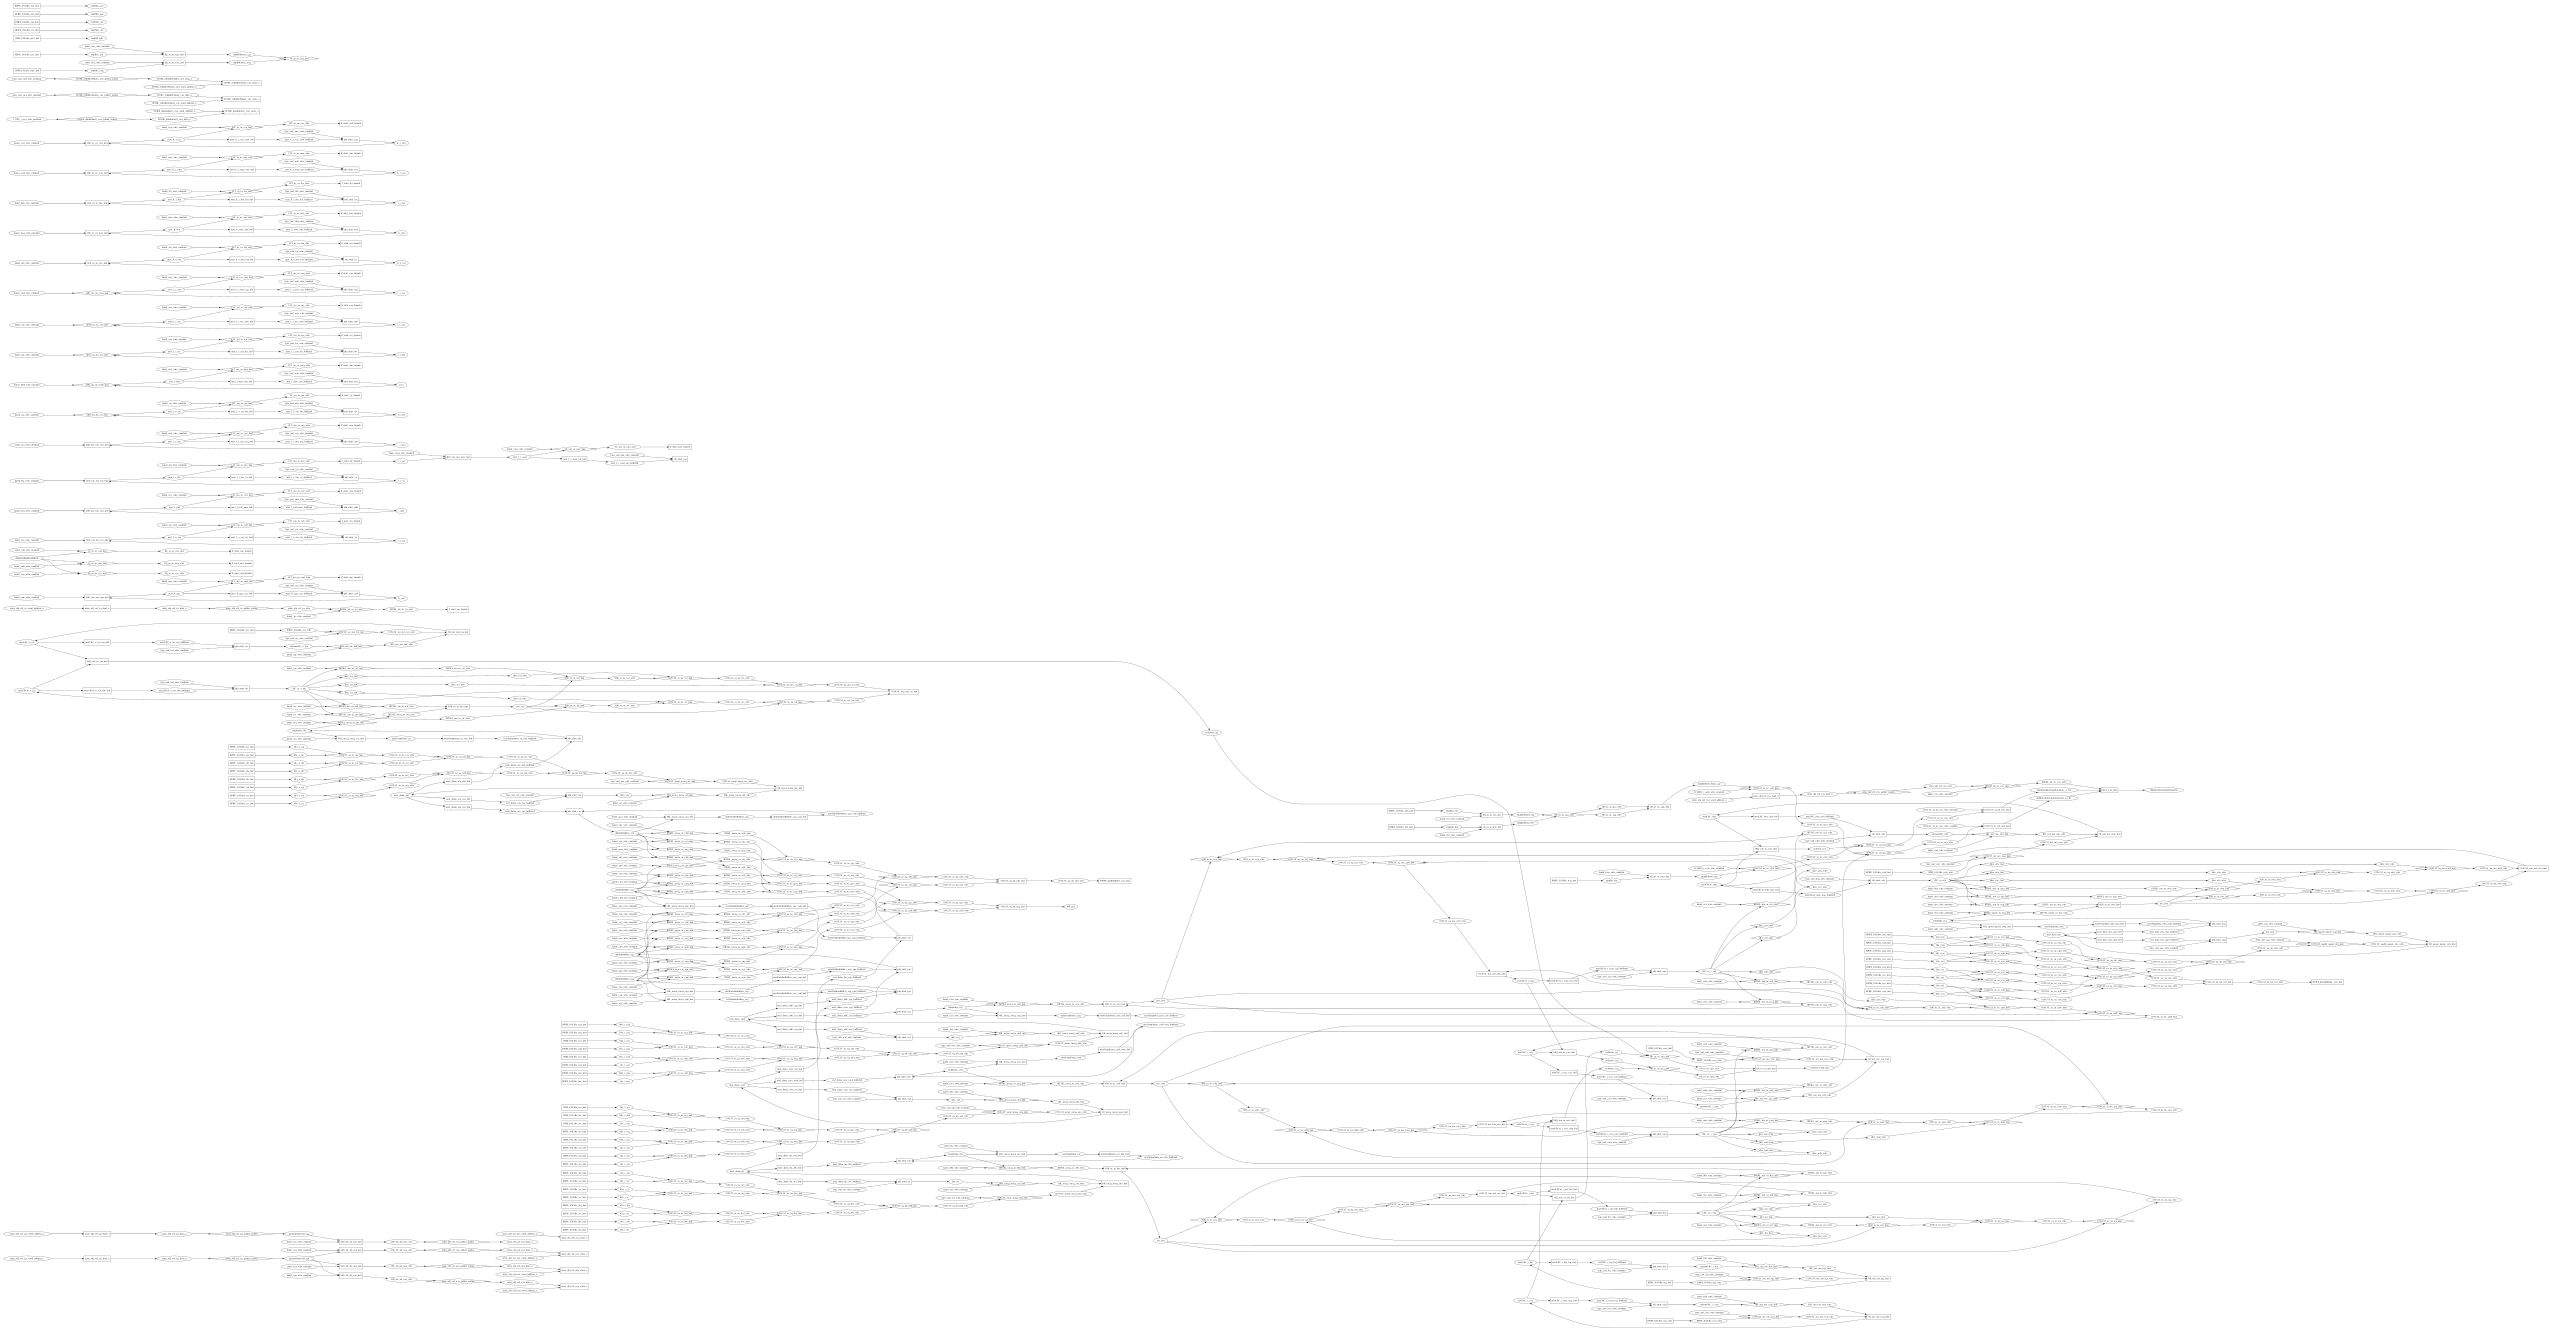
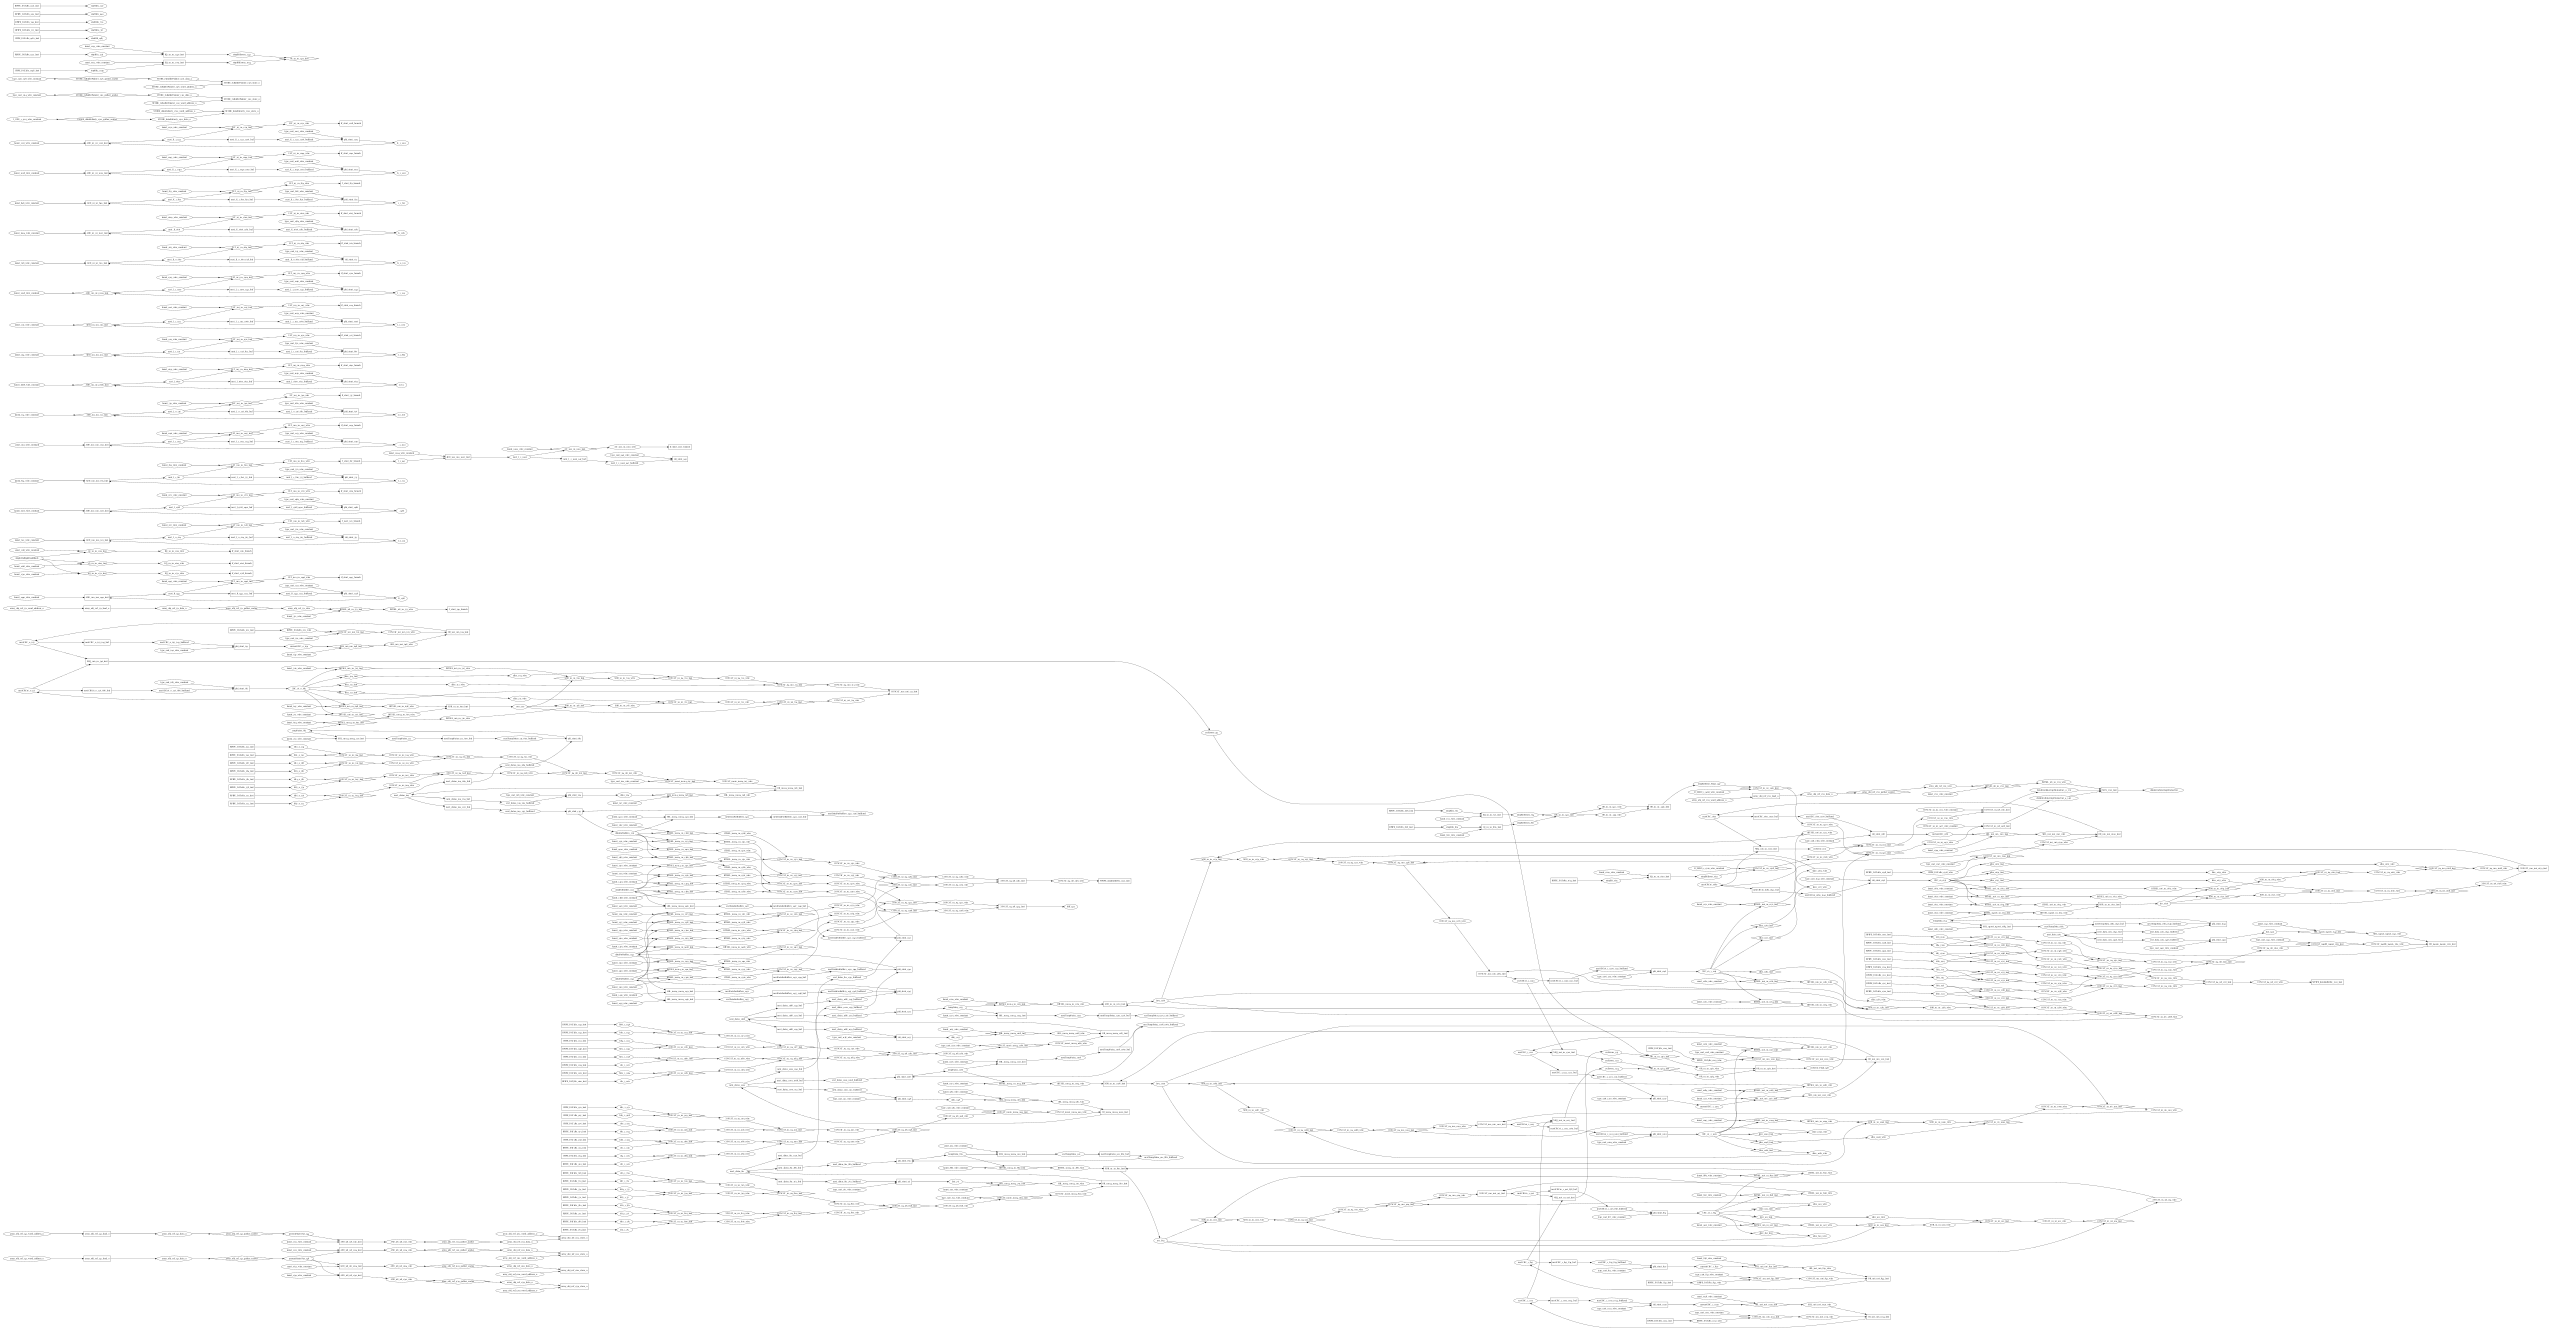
none -> (547, 1240)
